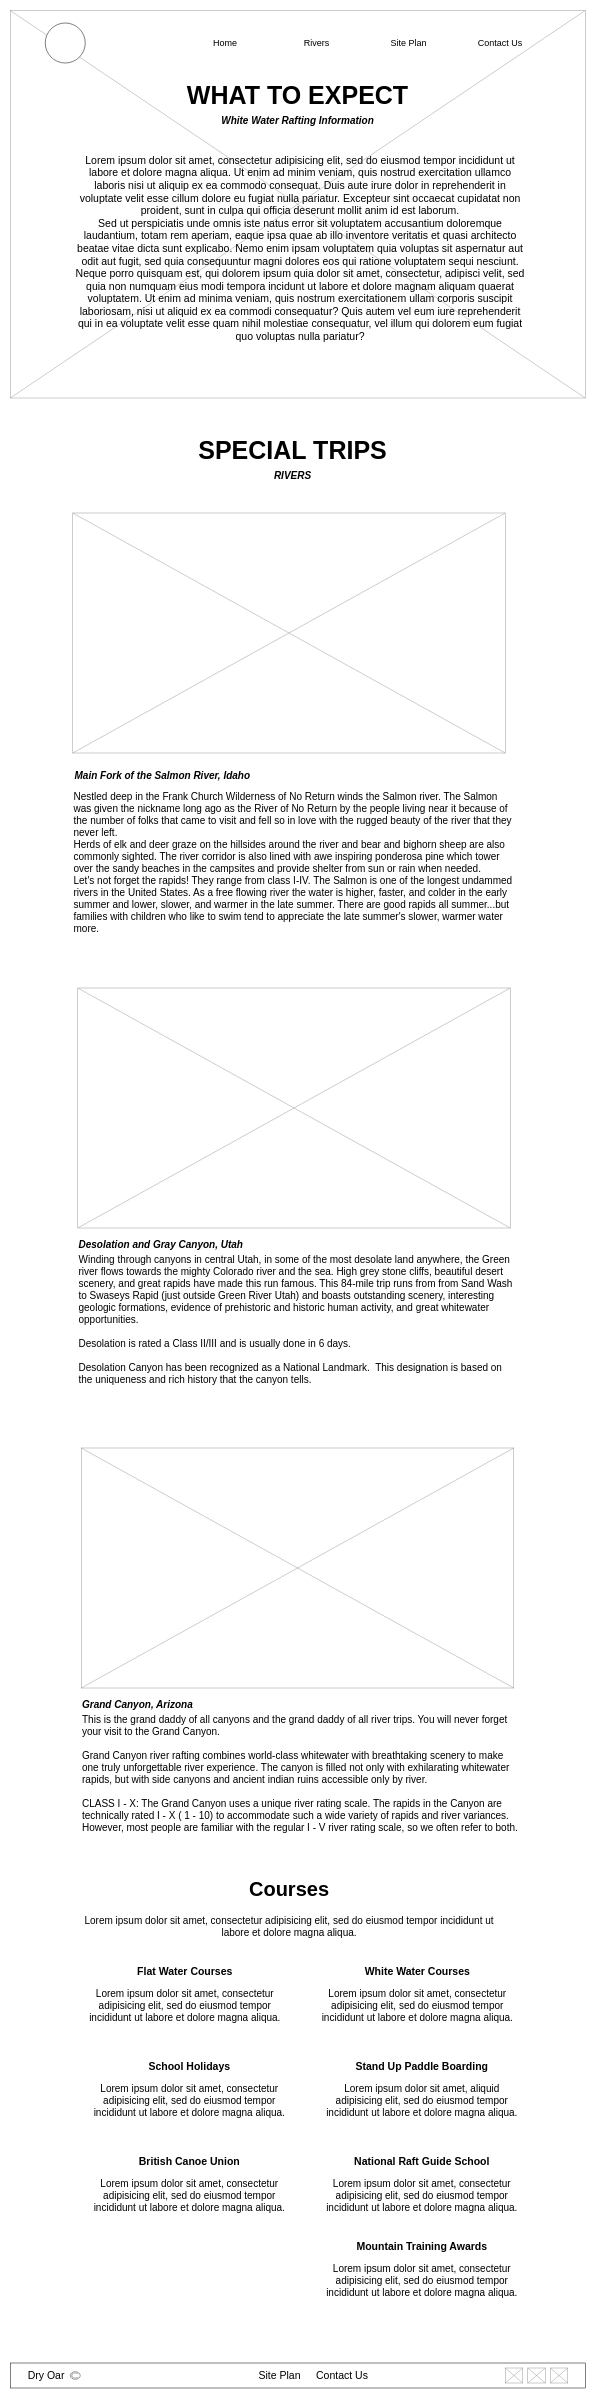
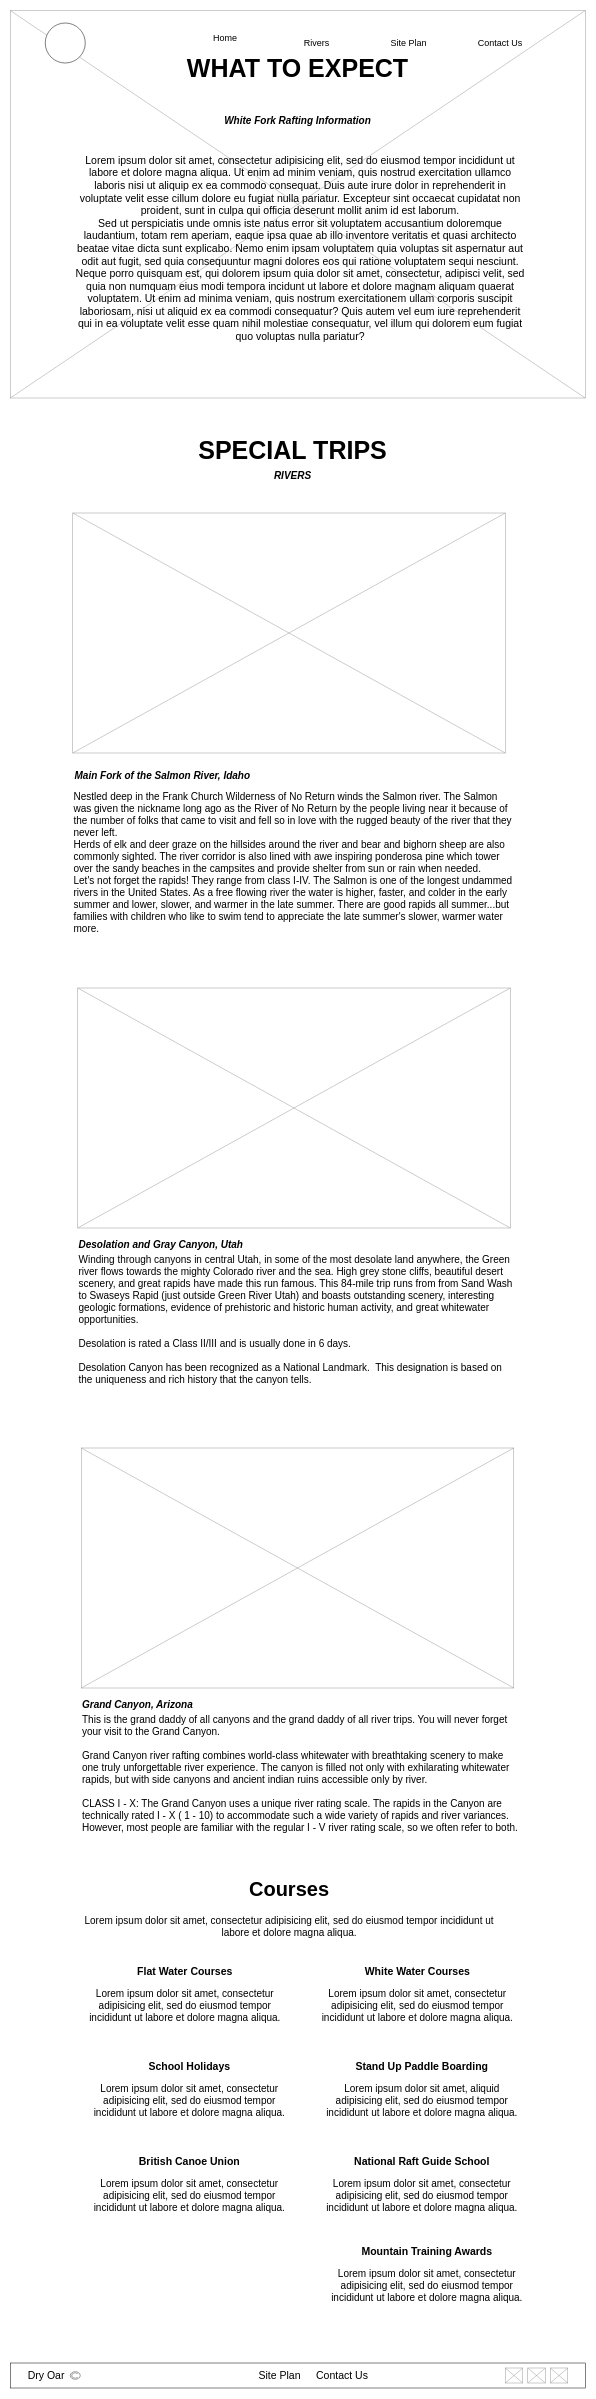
(225, 43) -> (225, 38)
(298, 95) -> (298, 68)
(298, 120) -> (298, 120)
(422, 2277) -> (427, 2282)
